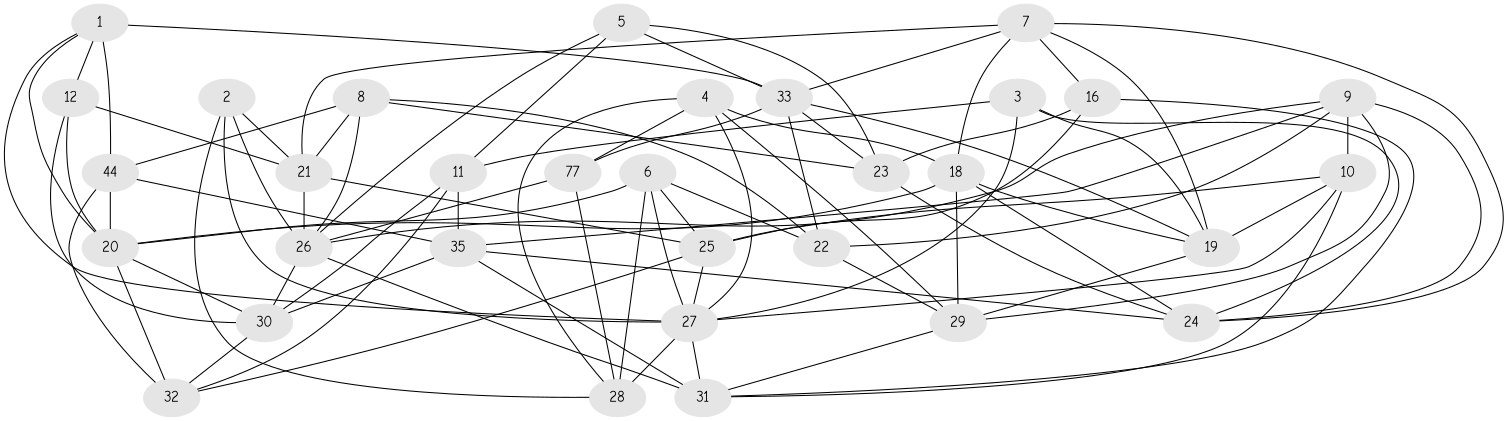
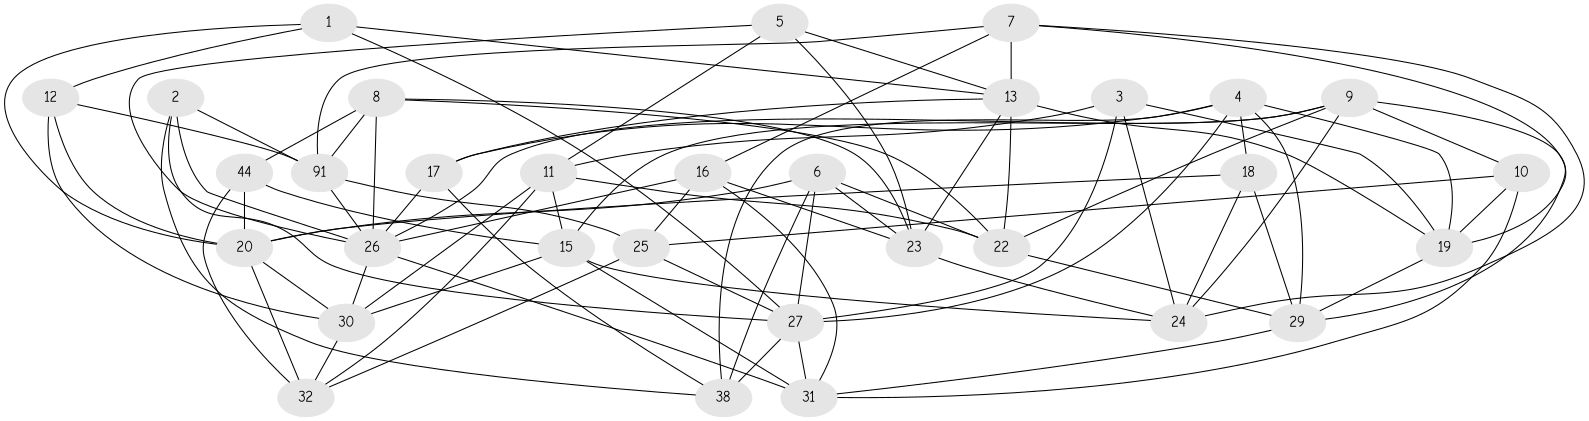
(974, 92) -> none
(109, 98) -> none
(784, 98) -> (1011, 98)
(304, 173) -> (319, 173)
(573, 173) -> (434, 173)
none -> (572, 203)
none -> (829, 208)
(678, 210) -> (858, 205)
(1071, 213) -> (1390, 138)
(458, 248) -> (566, 248)
(1026, 293) -> none
(618, 398) -> (724, 398)
